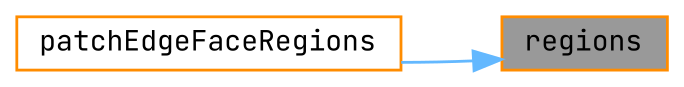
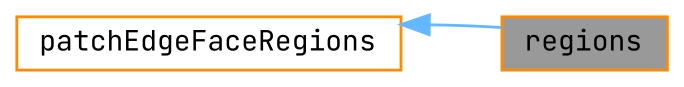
(437, 62) -> (465, 26)
